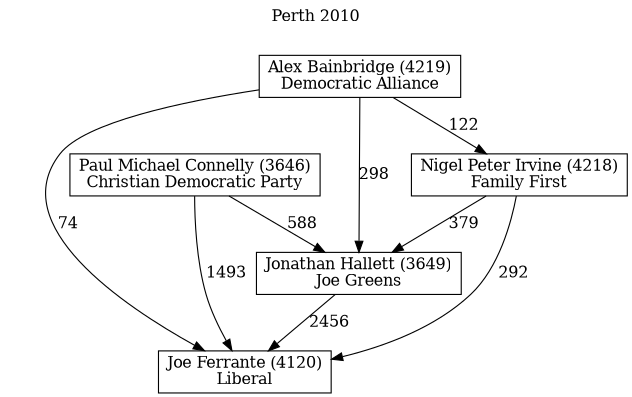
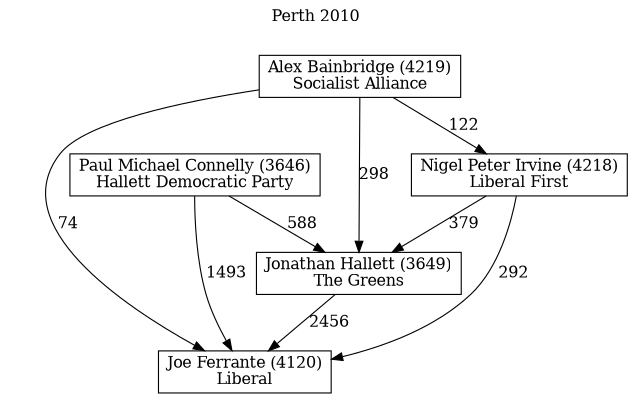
(360, 76) -> (360, 76)
(195, 175) -> (195, 175)
(519, 175) -> (519, 175)
(359, 273) -> (359, 273)
